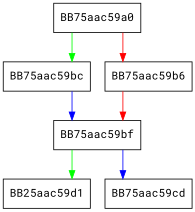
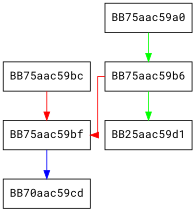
(72, 43) -> none
(123, 43) -> (149, 43)
(72, 102) -> (47, 102)
(72, 160) -> (149, 102)
(149, 194) -> (47, 194)
